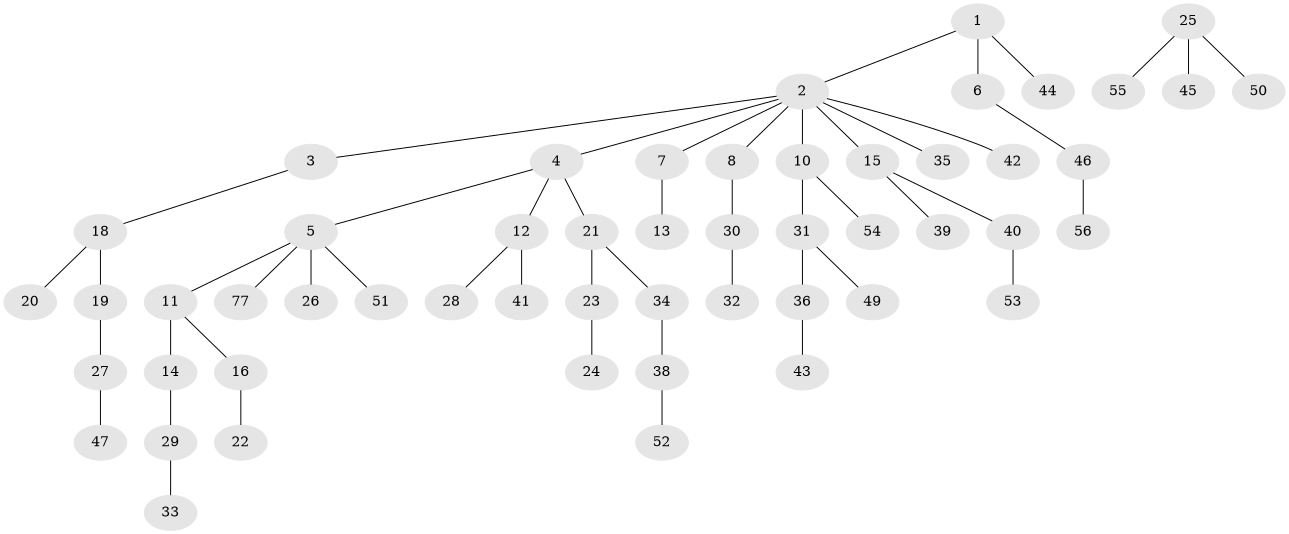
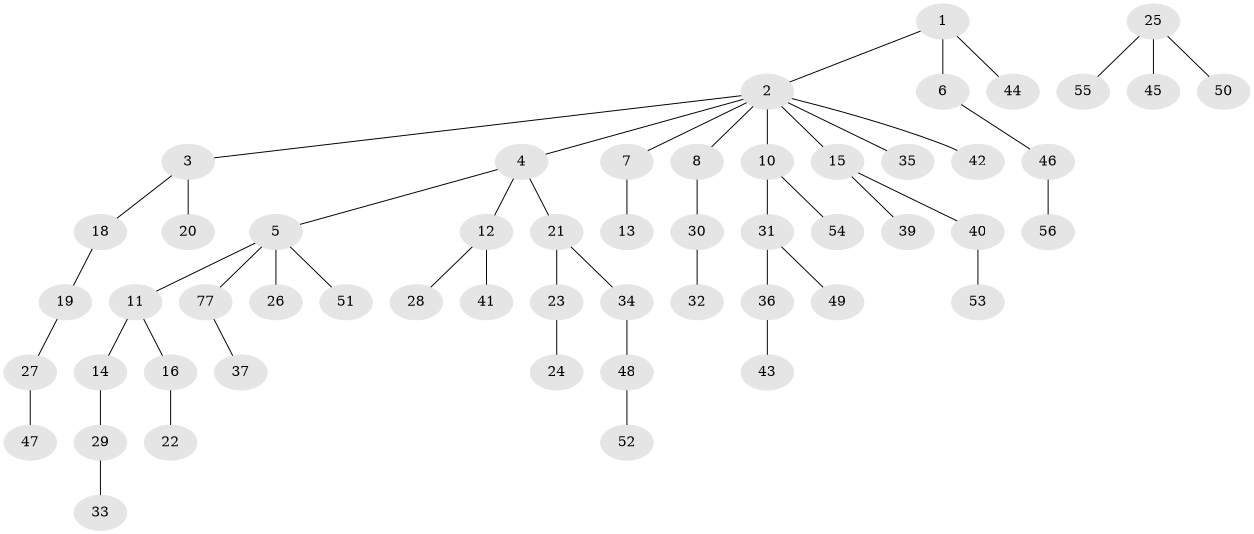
(65, 267) -> (188, 197)
none -> (241, 372)
(662, 372) -> (627, 372)
